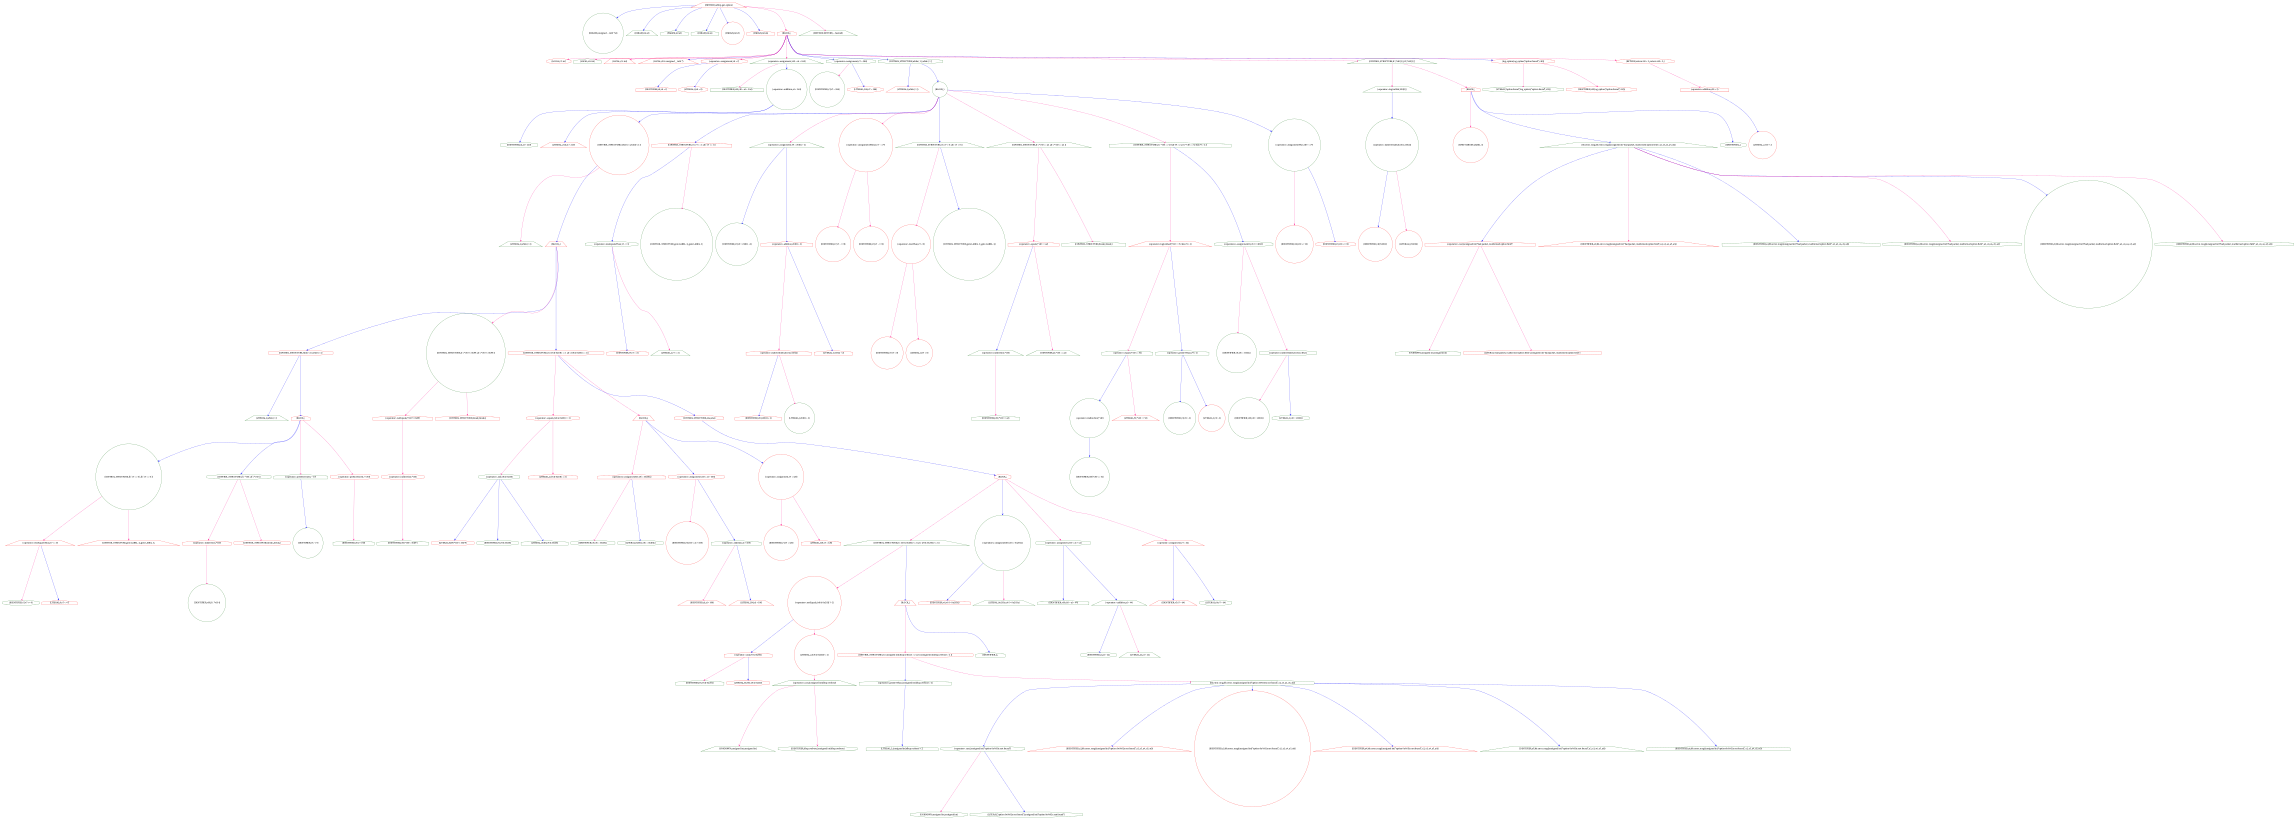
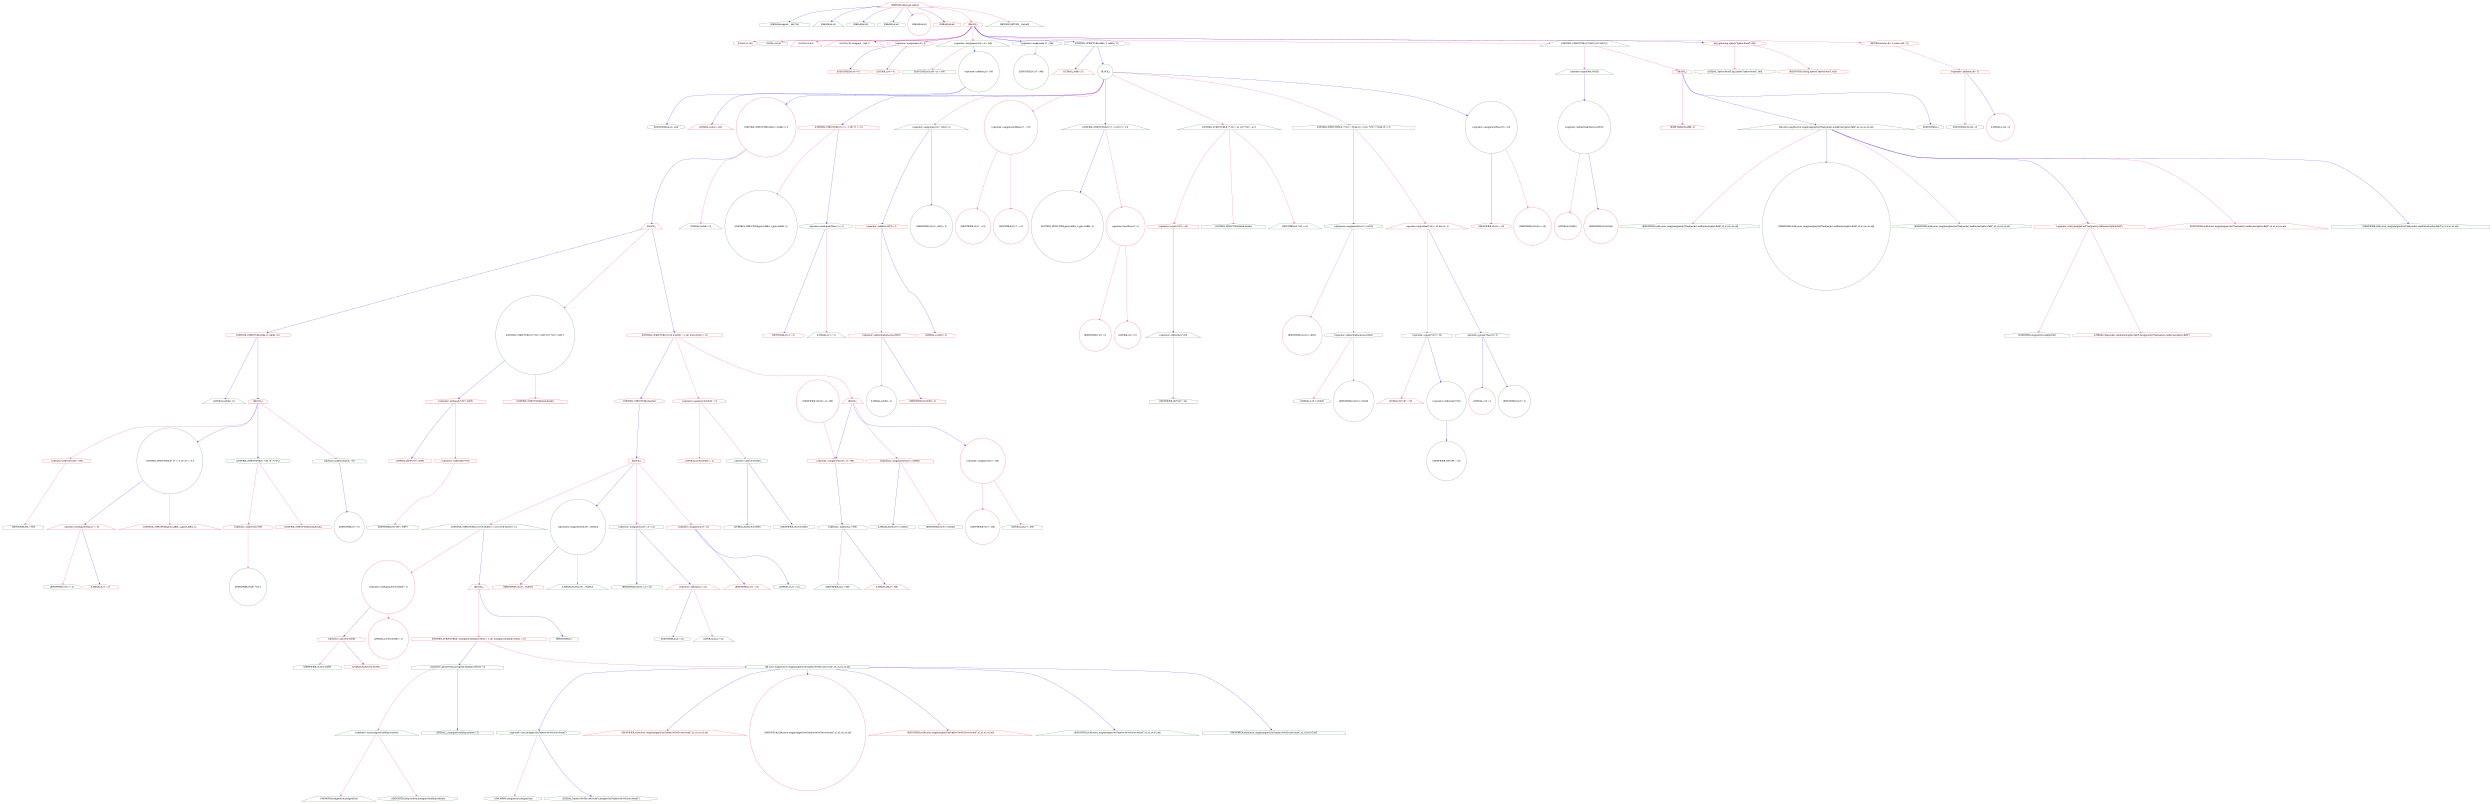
(603, 33) -> (785, 24)
(865, 90) -> none
none -> (1965, 127)
(1471, 145) -> (1682, 127)
(1043, 298) -> (1272, 170)
(1237, 353) -> (1302, 335)
(1289, 385) -> (1333, 368)
(422, 398) -> (482, 379)
(553, 477) -> (699, 461)
(693, 500) -> (829, 440)
(476, 509) -> (432, 429)
(73, 518) -> (114, 502)
(821, 543) -> (1023, 527)
(1173, 543) -> (694, 527)
(702, 603) -> (837, 587)
(1119, 603) -> (693, 587)
(814, 677) -> (400, 693)
